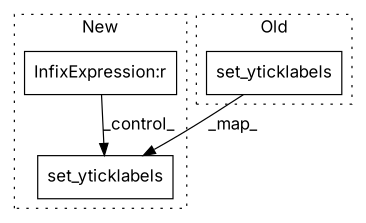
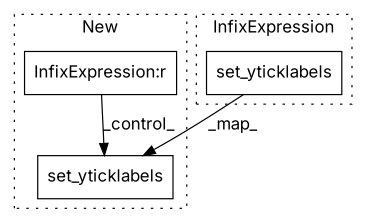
(274, 28) -> (274, 28)
